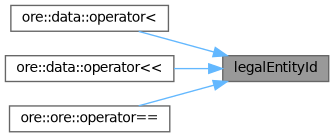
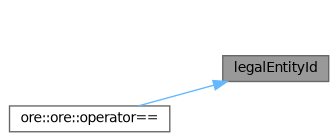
(90, 18) -> none
(90, 69) -> none
